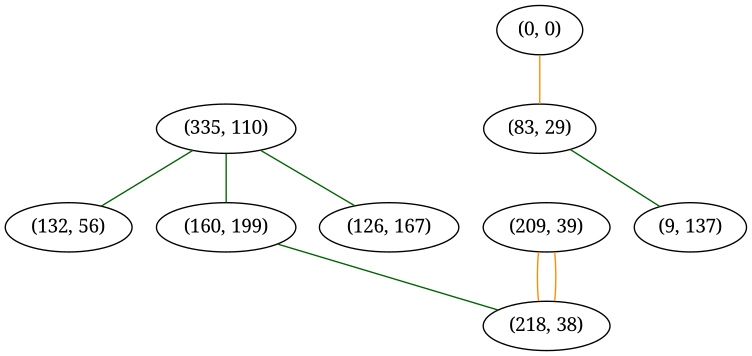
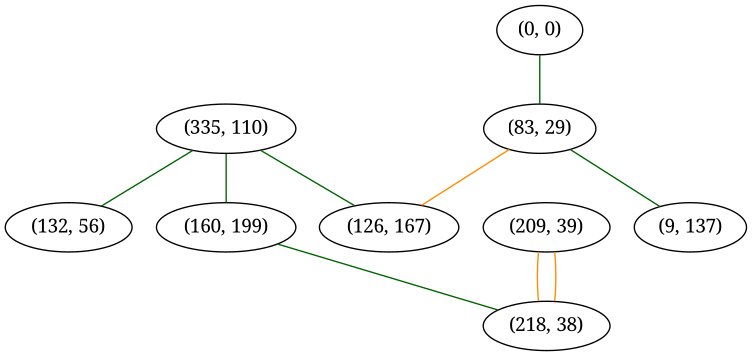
(540, 80) -> (540, 80)
none -> (465, 177)
